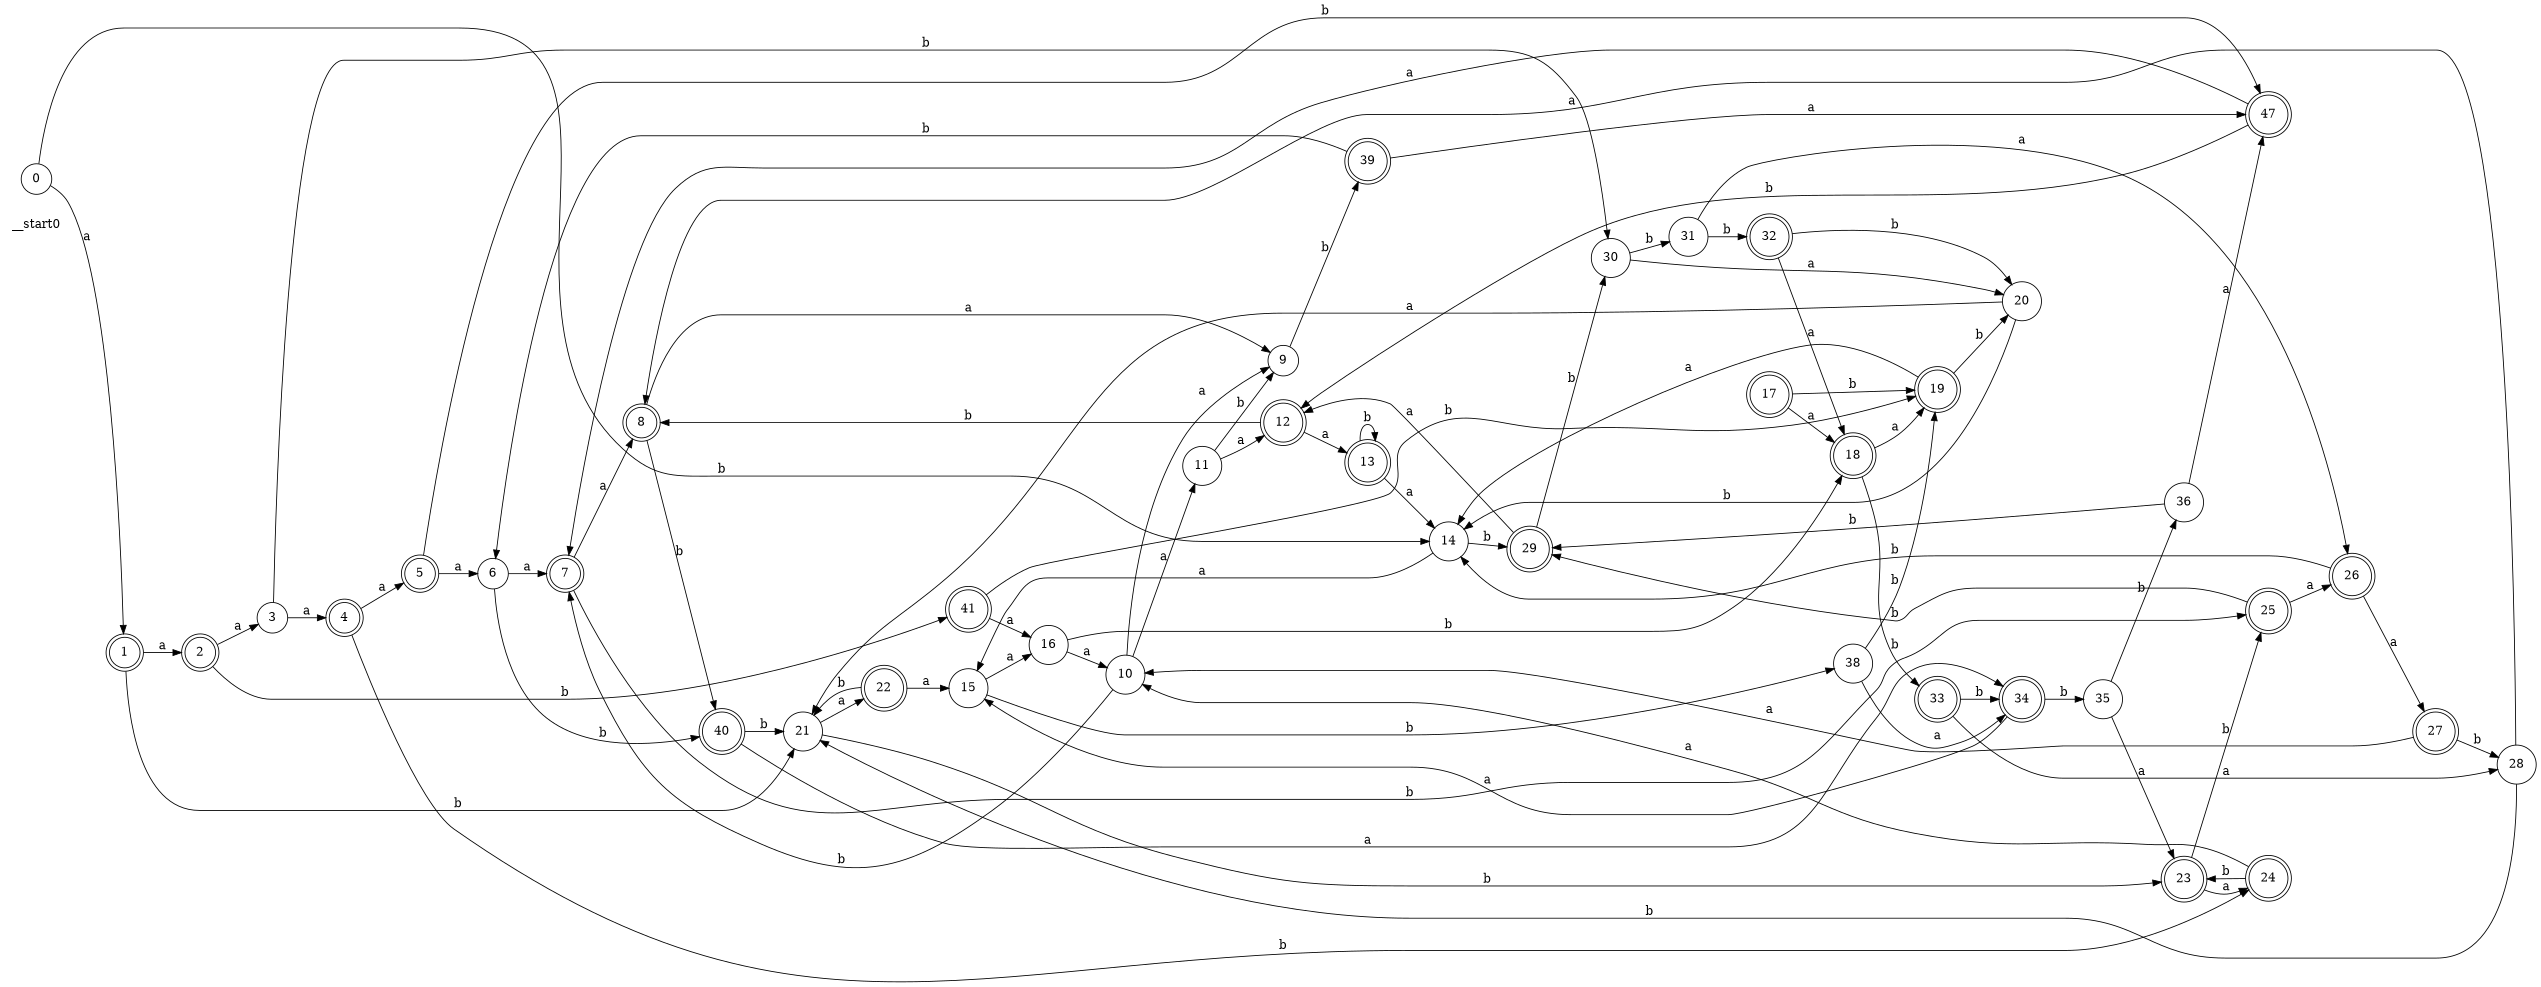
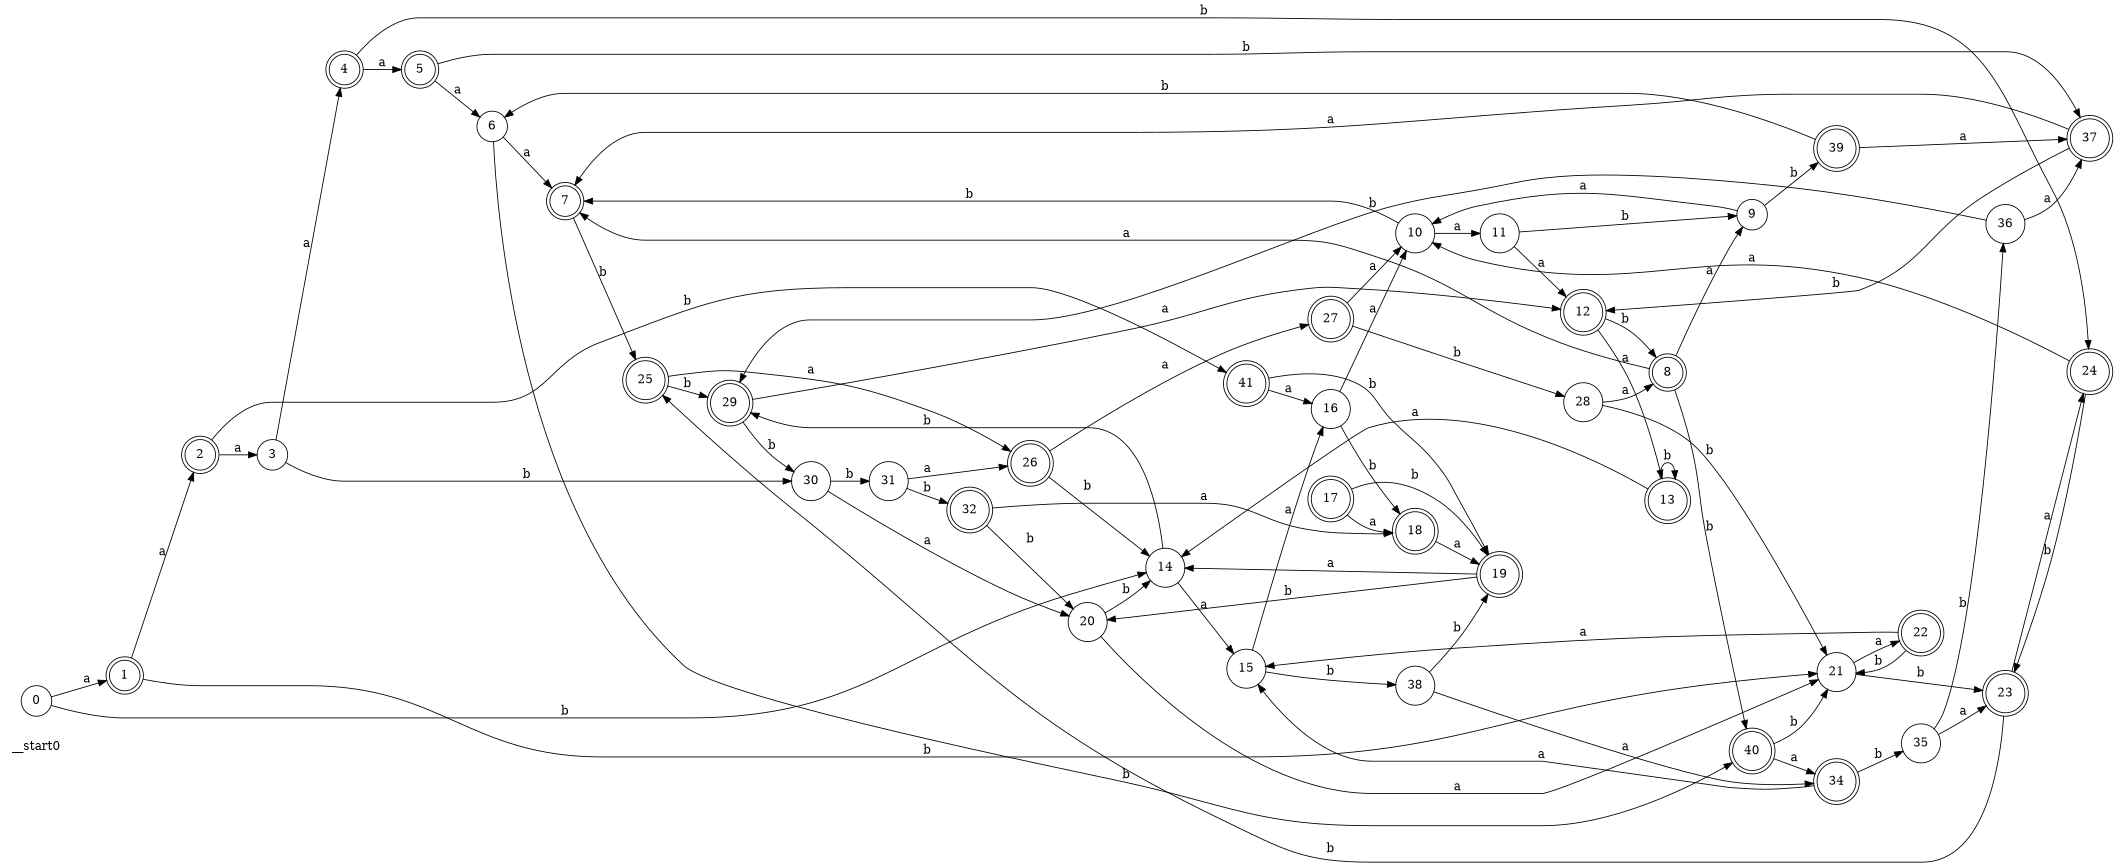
(2269, 115) -> (2090, 138)
(1157, 493) -> (1587, 194)
(601, 502) -> (1128, 240)
(1938, 699) -> none
